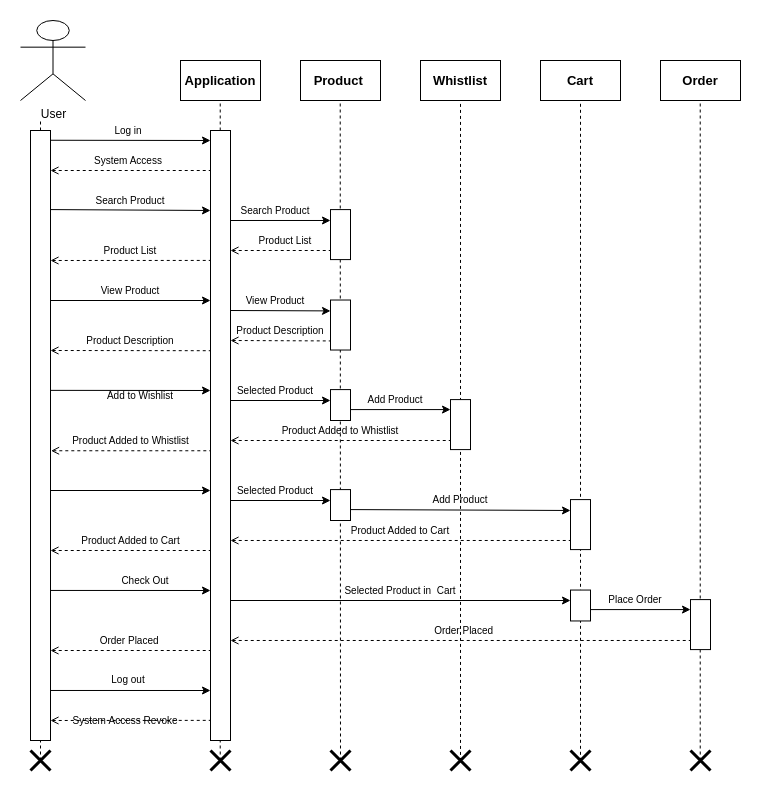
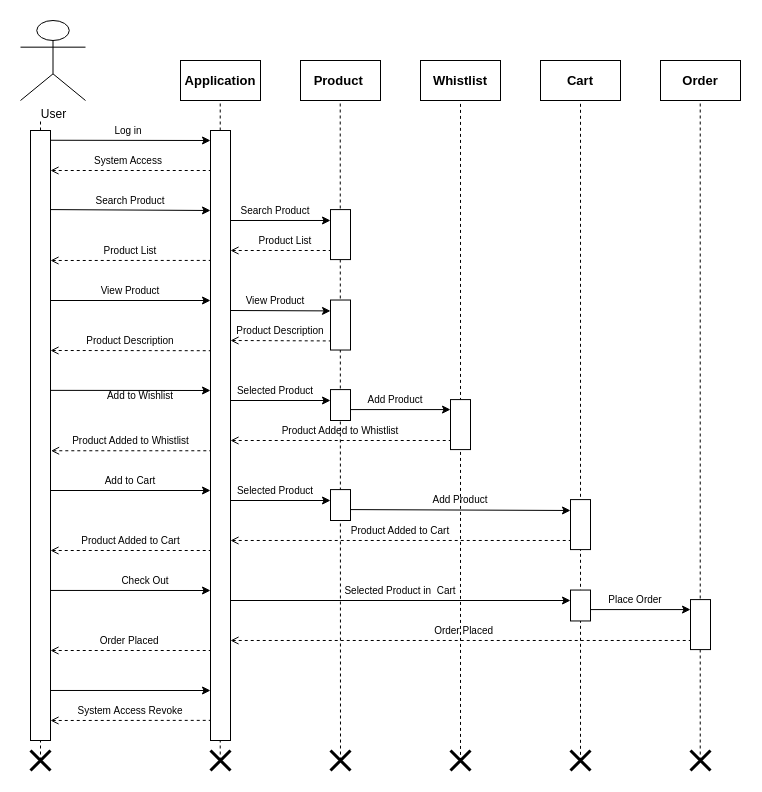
none -> (131, 480)
(128, 680) -> none
(126, 721) -> (131, 711)
